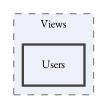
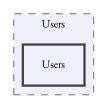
(54, 25) -> (54, 25)
